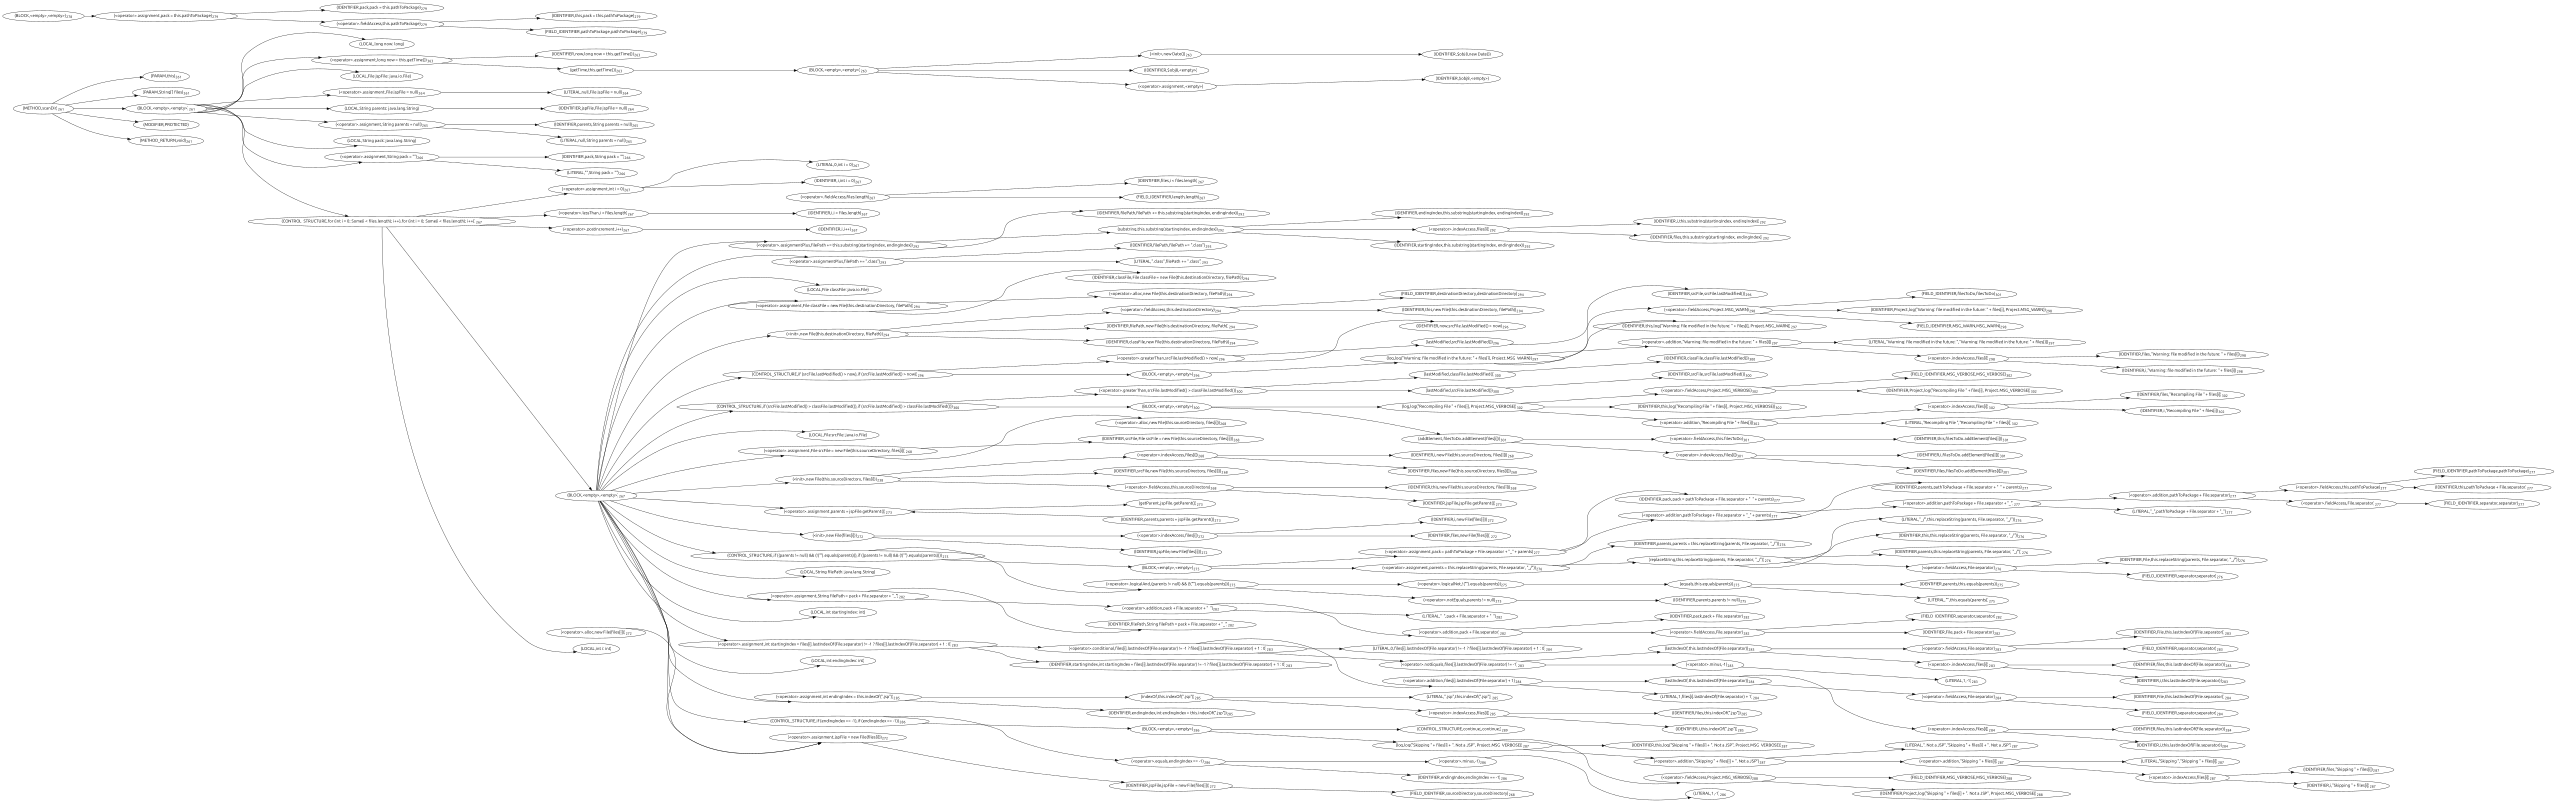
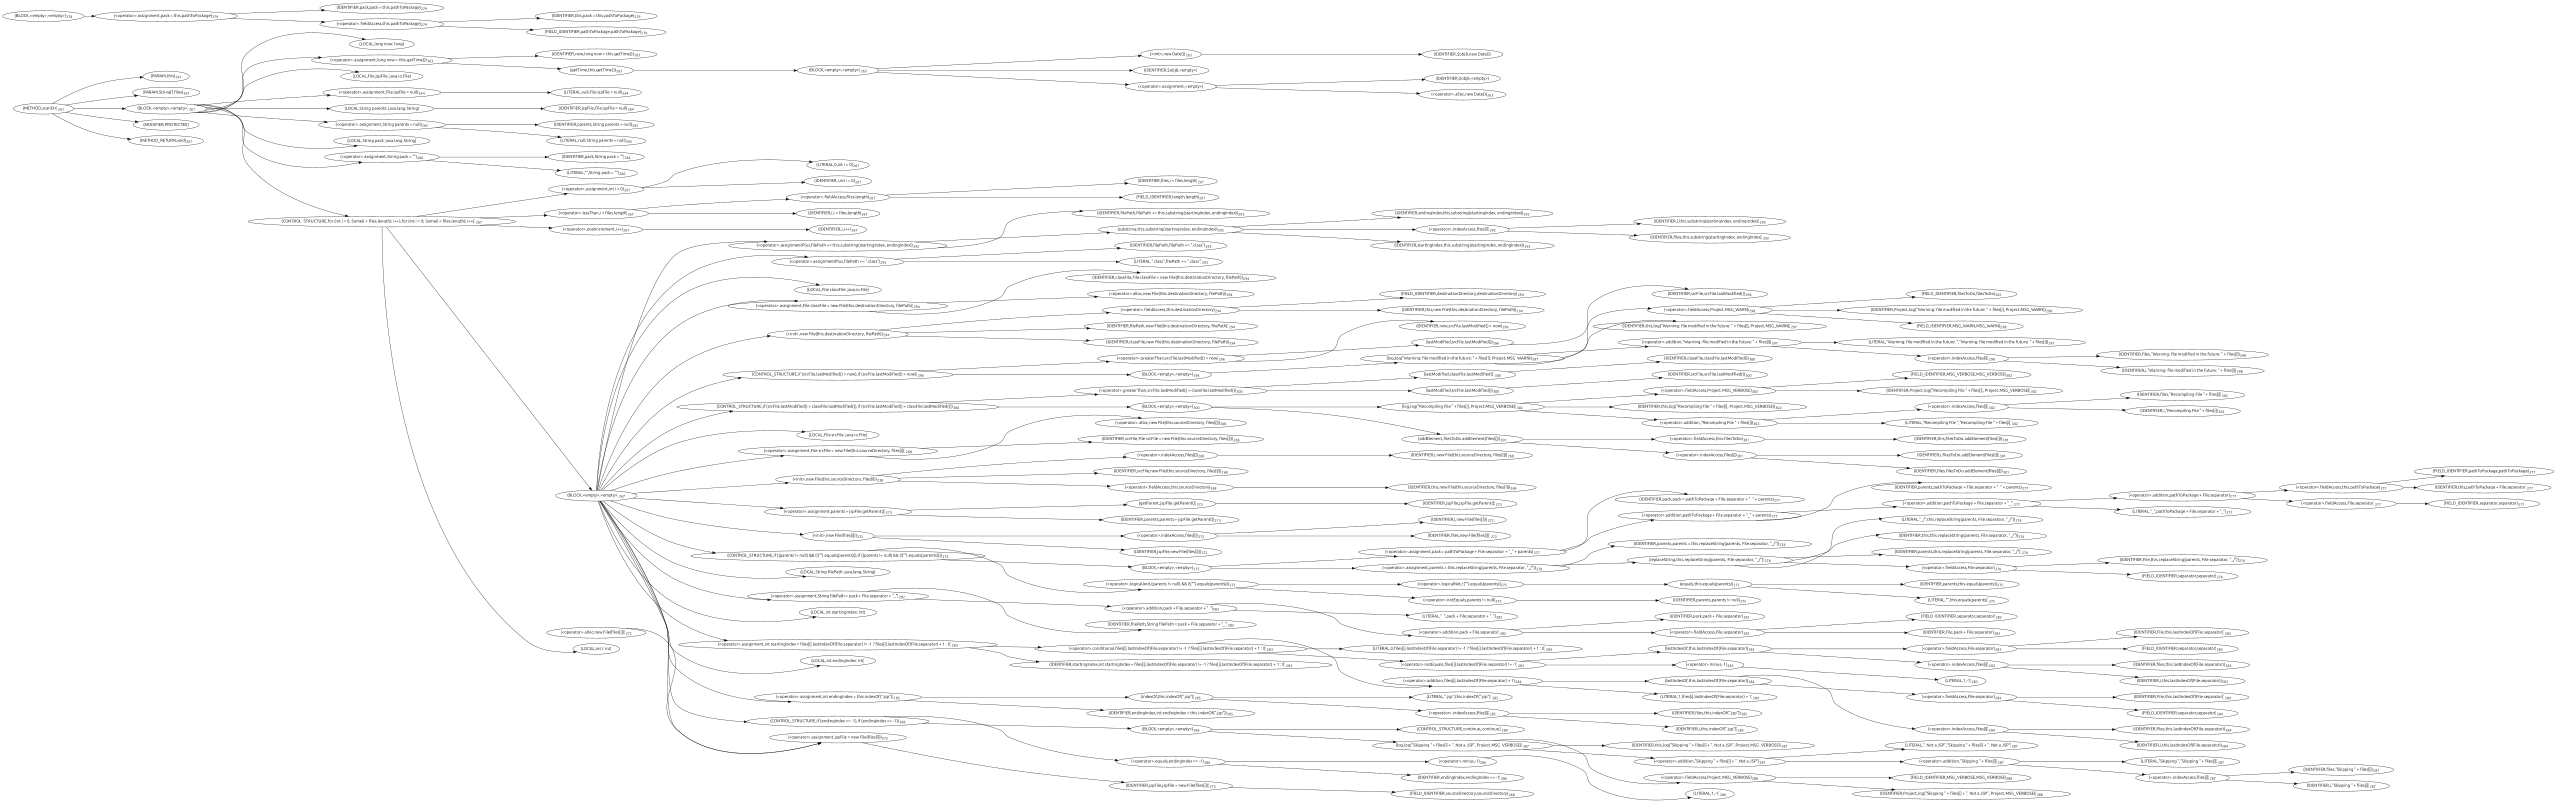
none -> (1462, 95)
none -> (709, 203)
(1462, 472) -> none
(1320, 495) -> (1310, 504)
(1014, 514) -> (999, 518)
